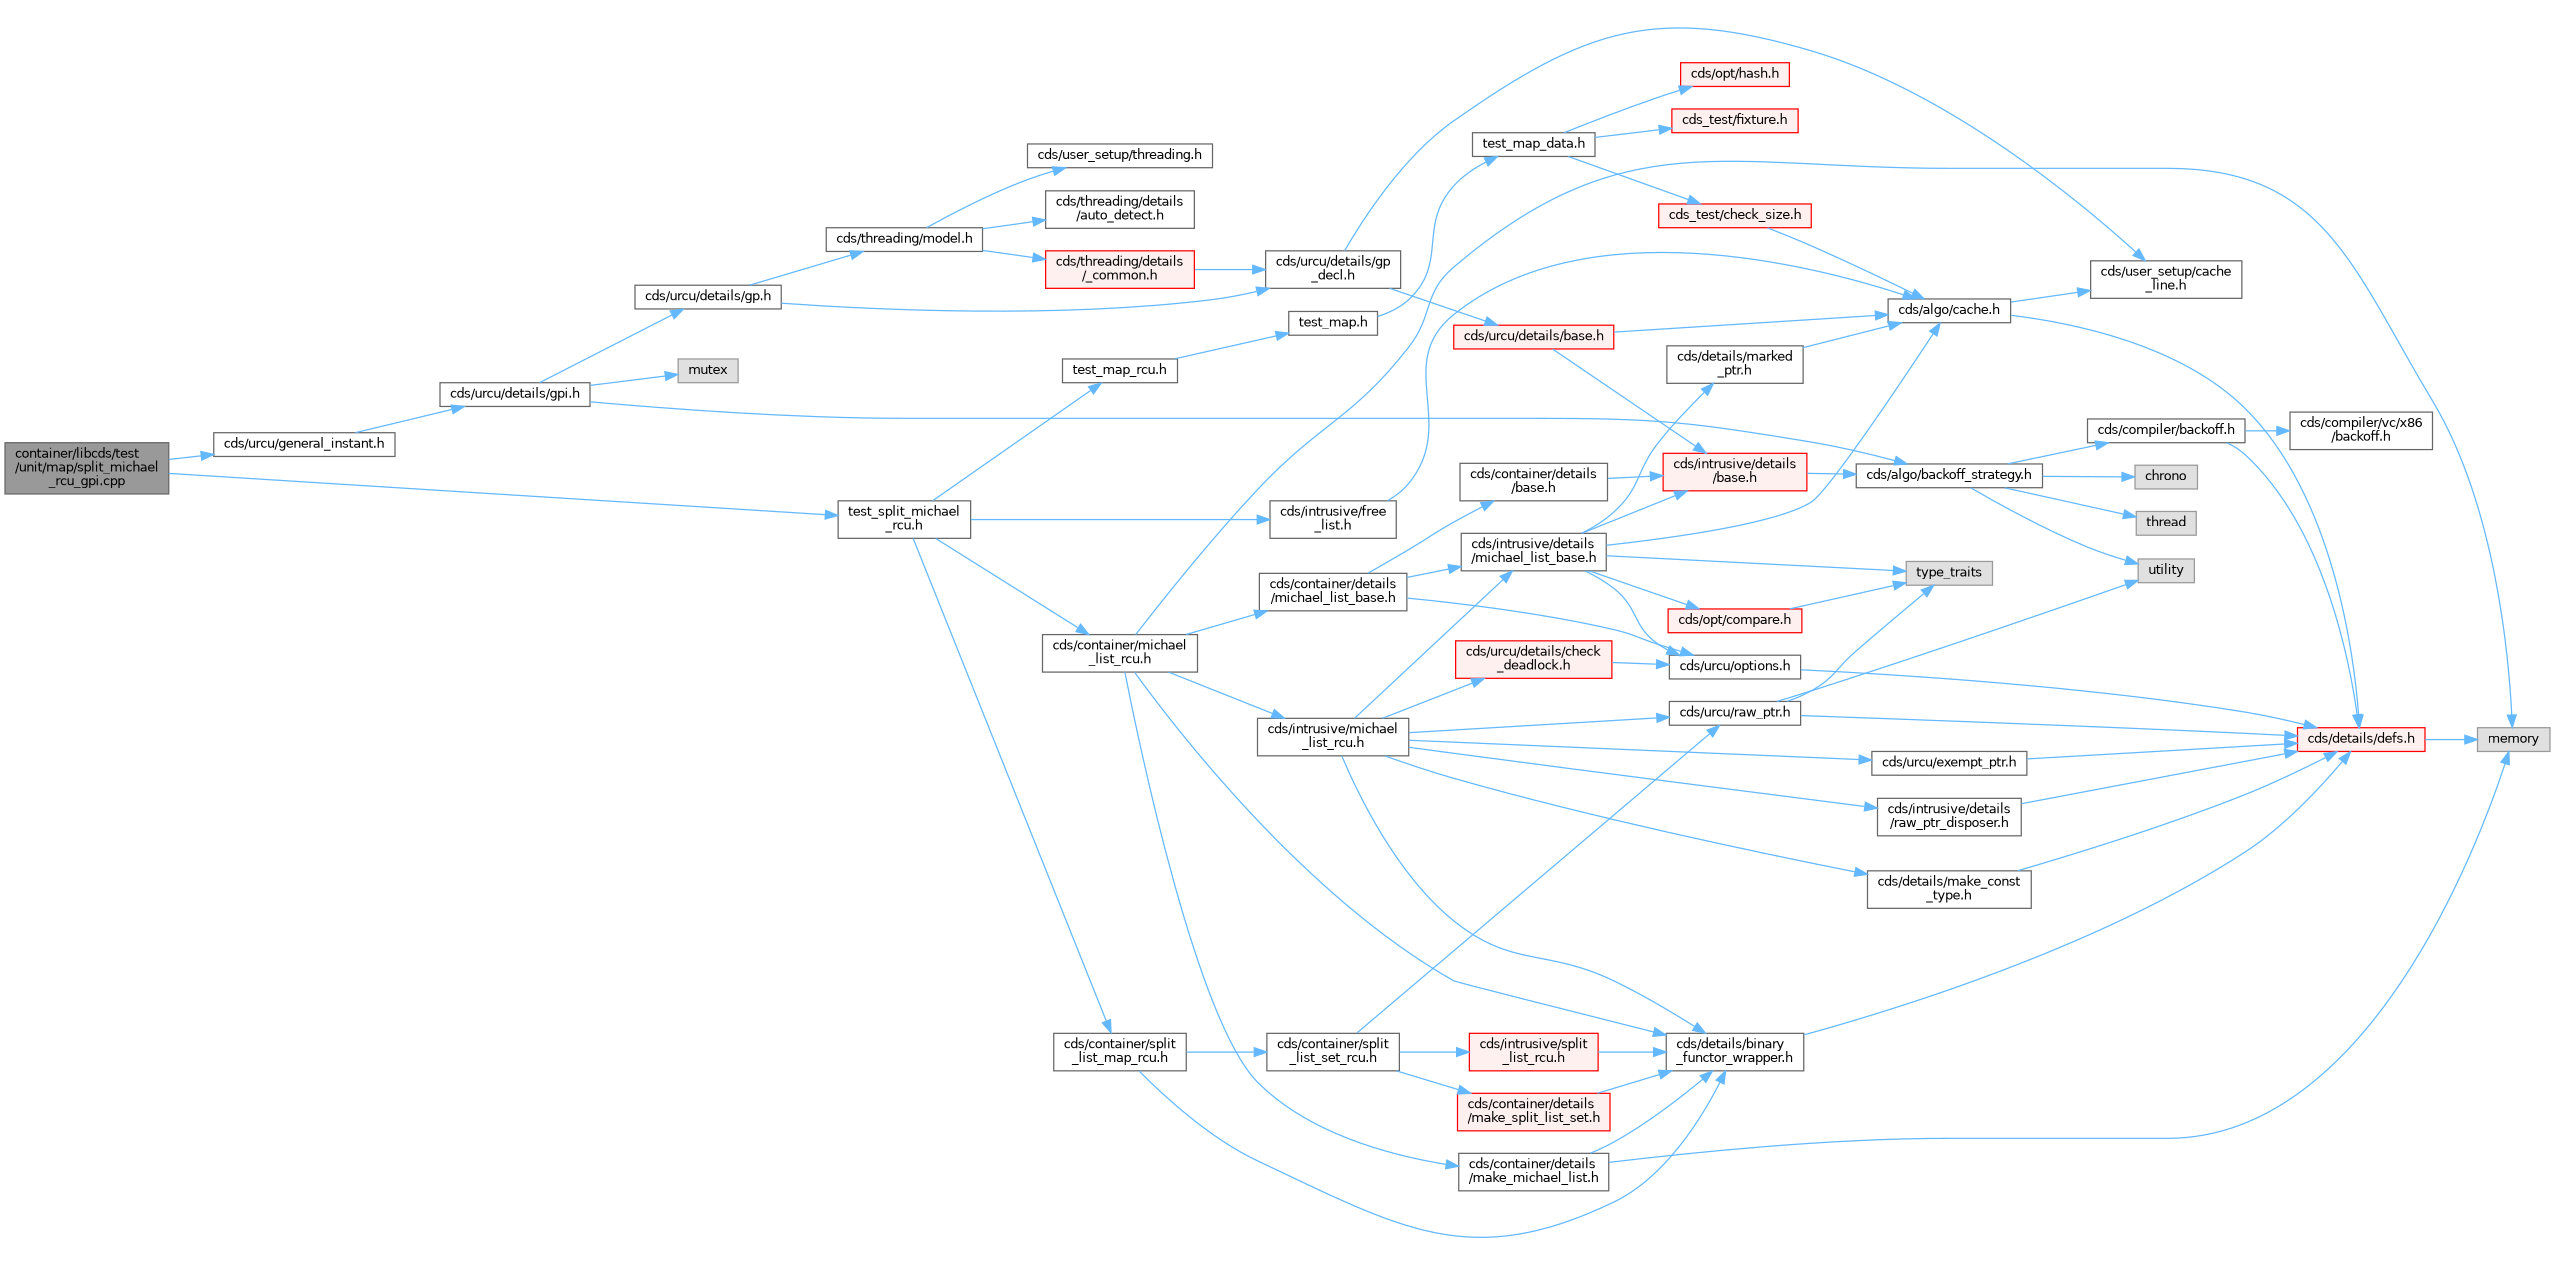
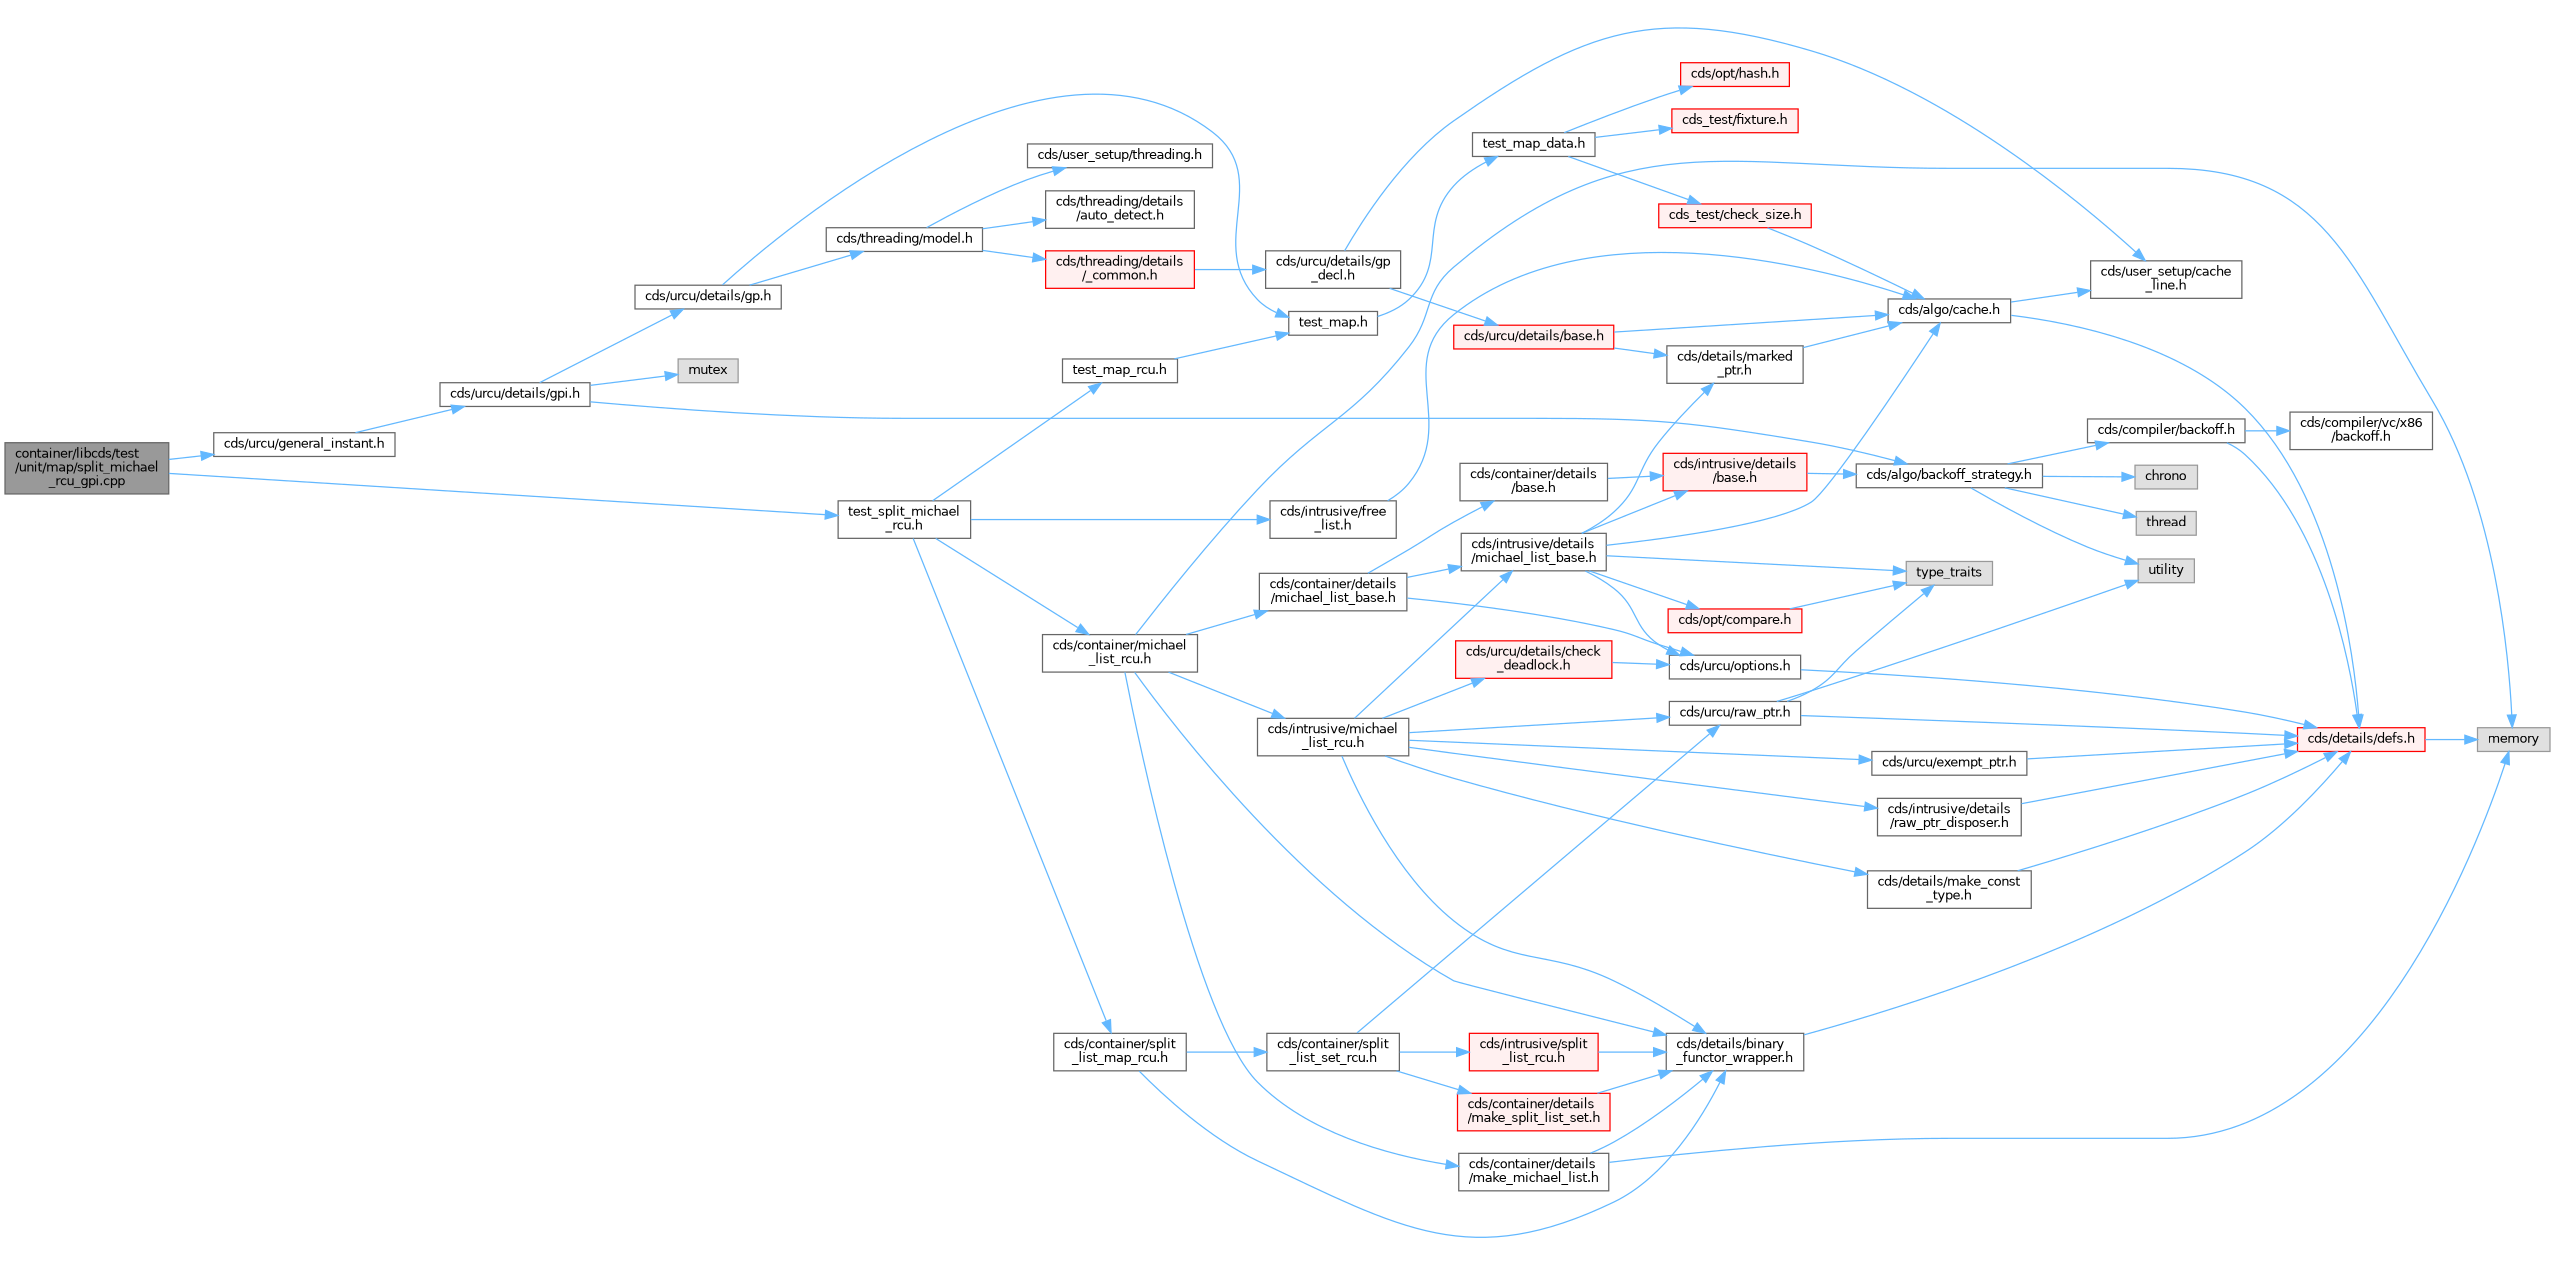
(1019, 311) -> (1047, 101)
(1624, 398) -> (1634, 351)
